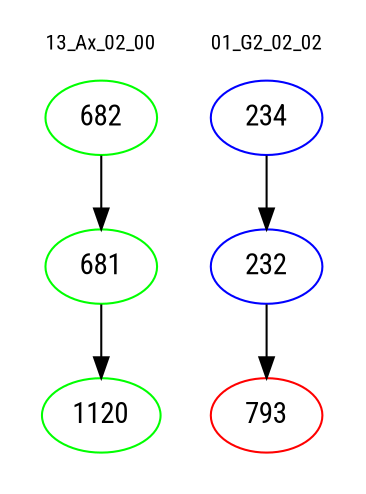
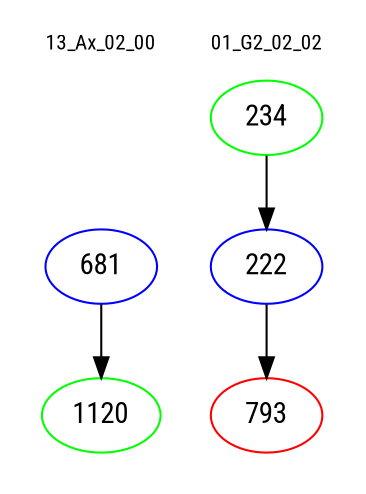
(101, 118) -> none
(267, 118) -> (267, 118)
(101, 267) -> (101, 267)
(267, 267) -> (267, 267)
